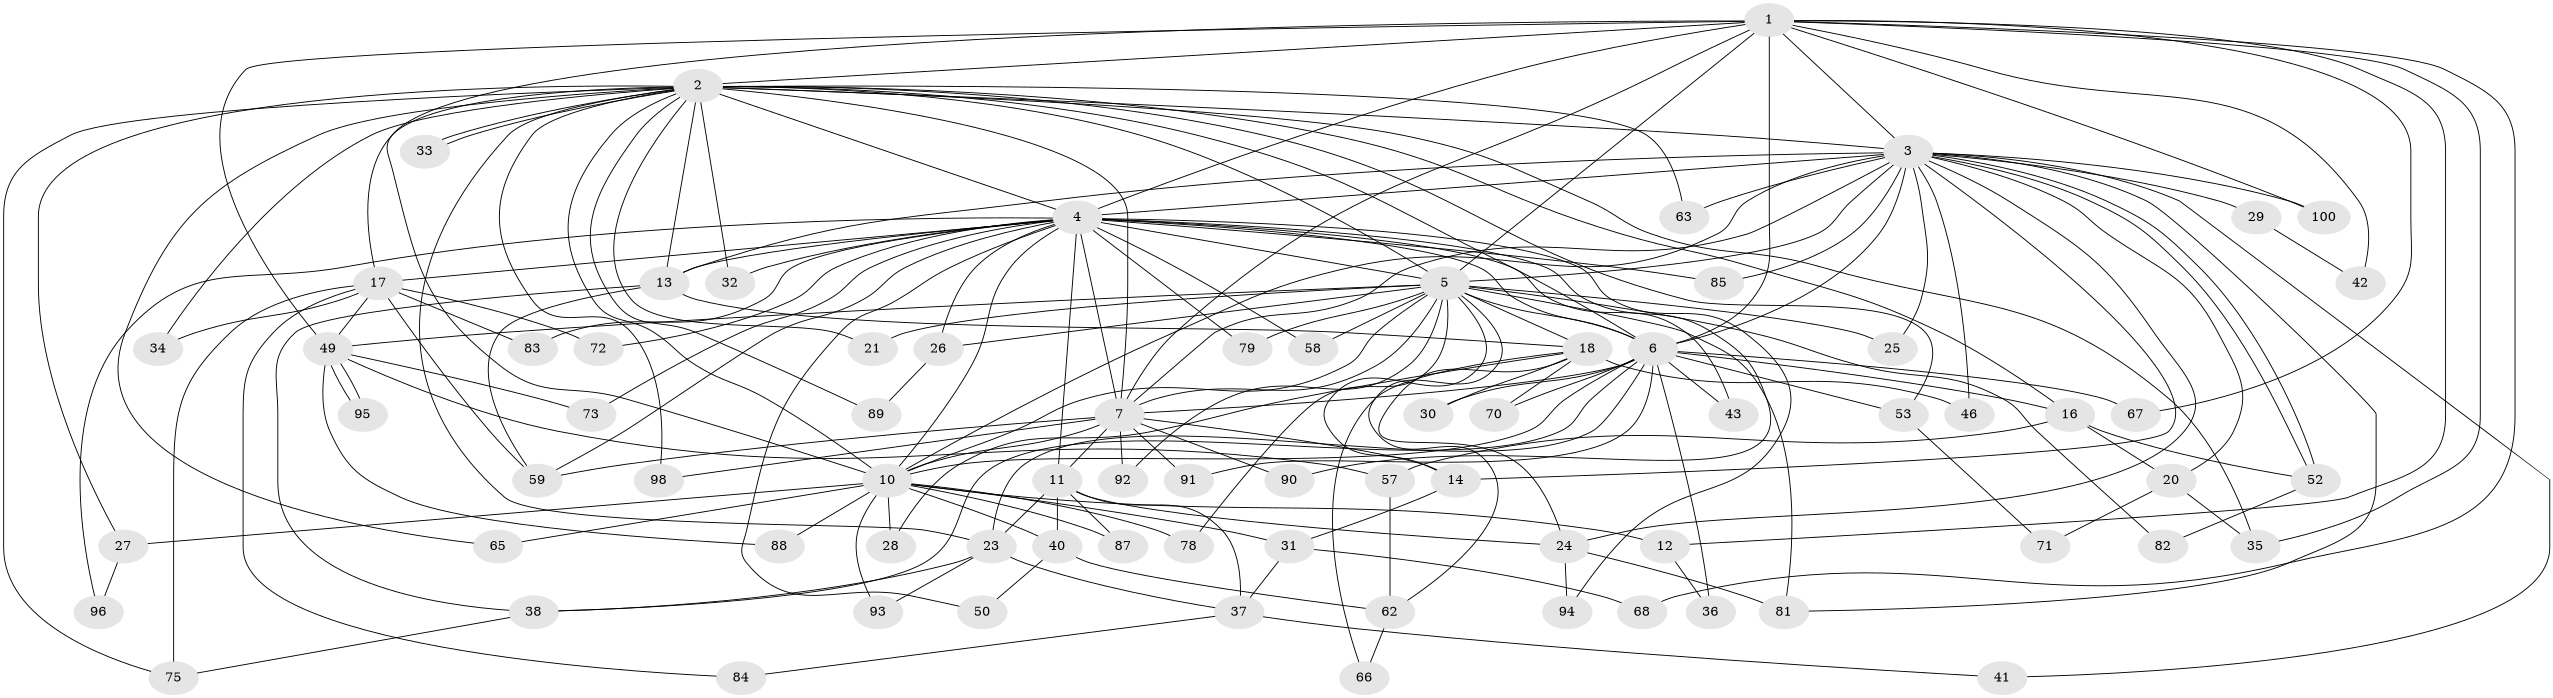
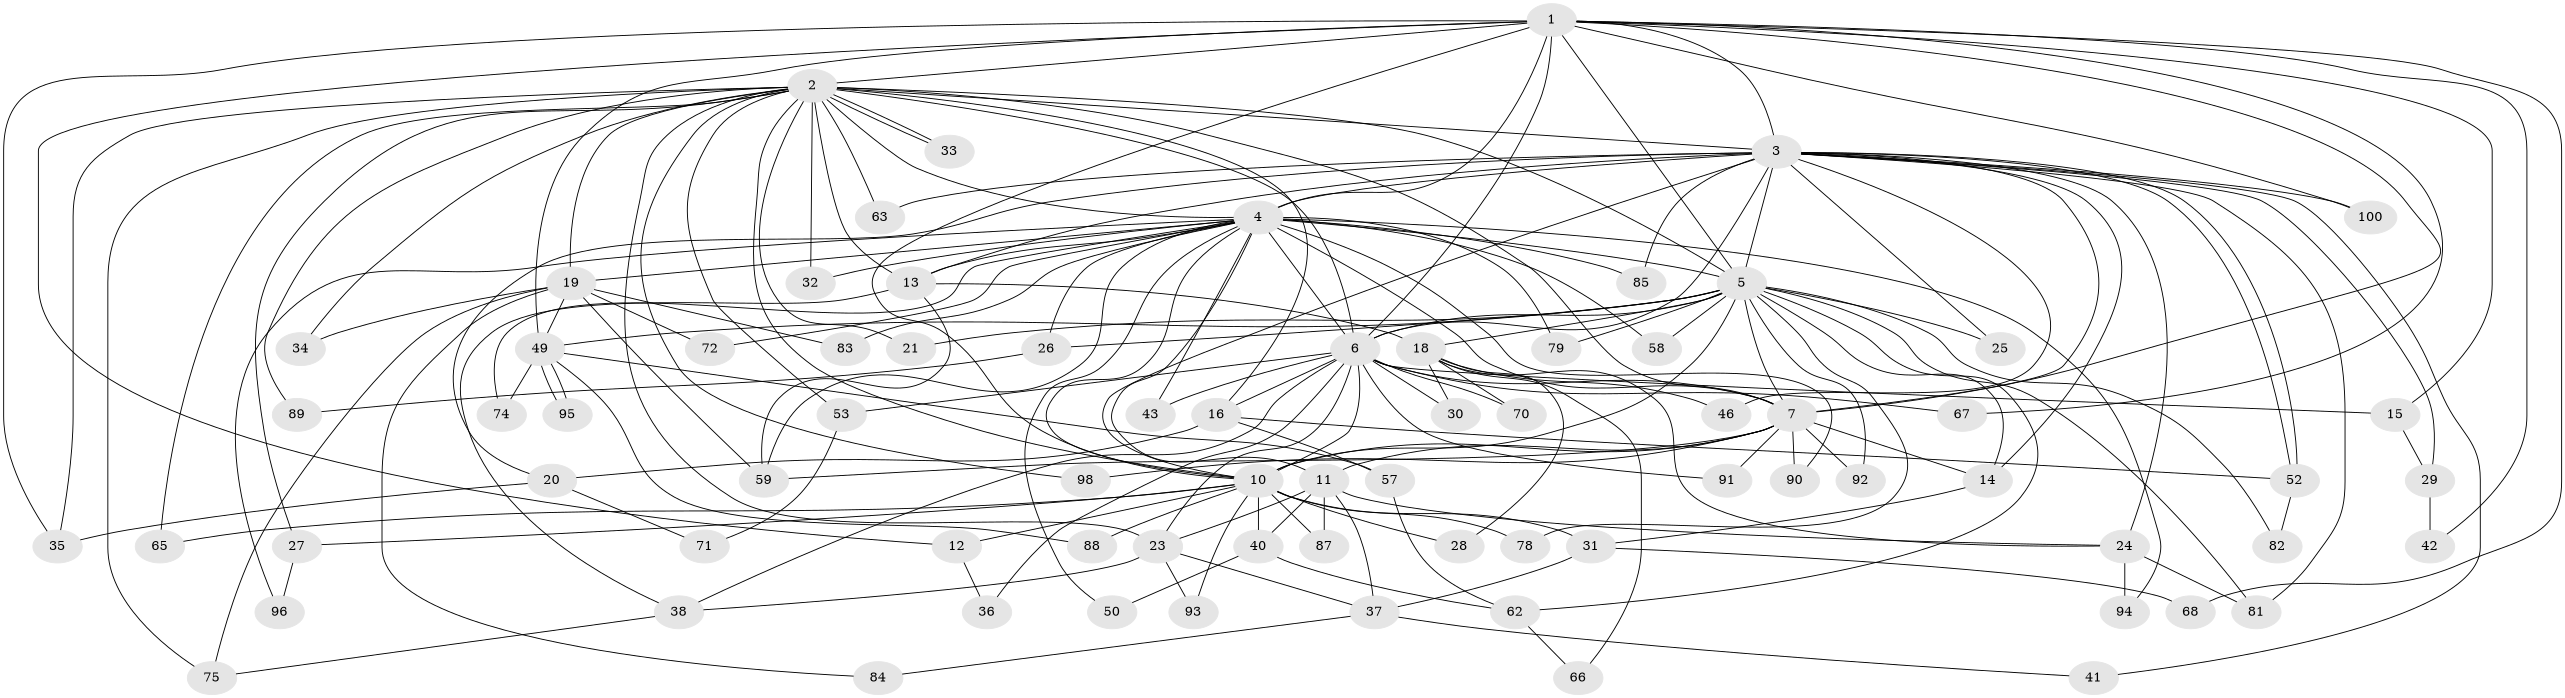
(378, 283) -> (571, 283)
(591, 415) -> (502, 415)
none -> (2395, 415)
